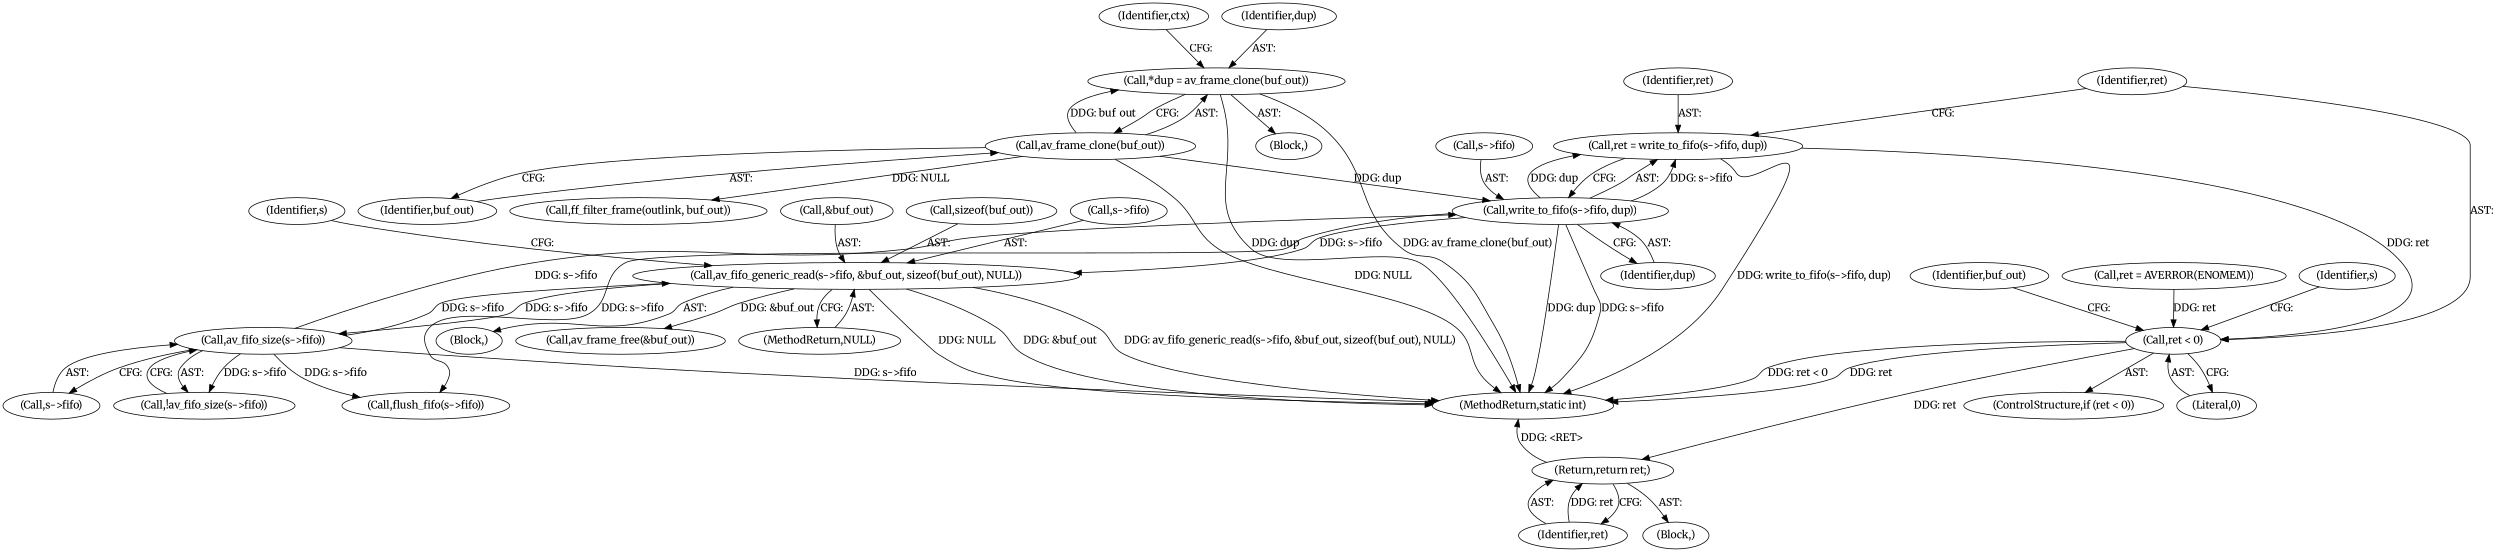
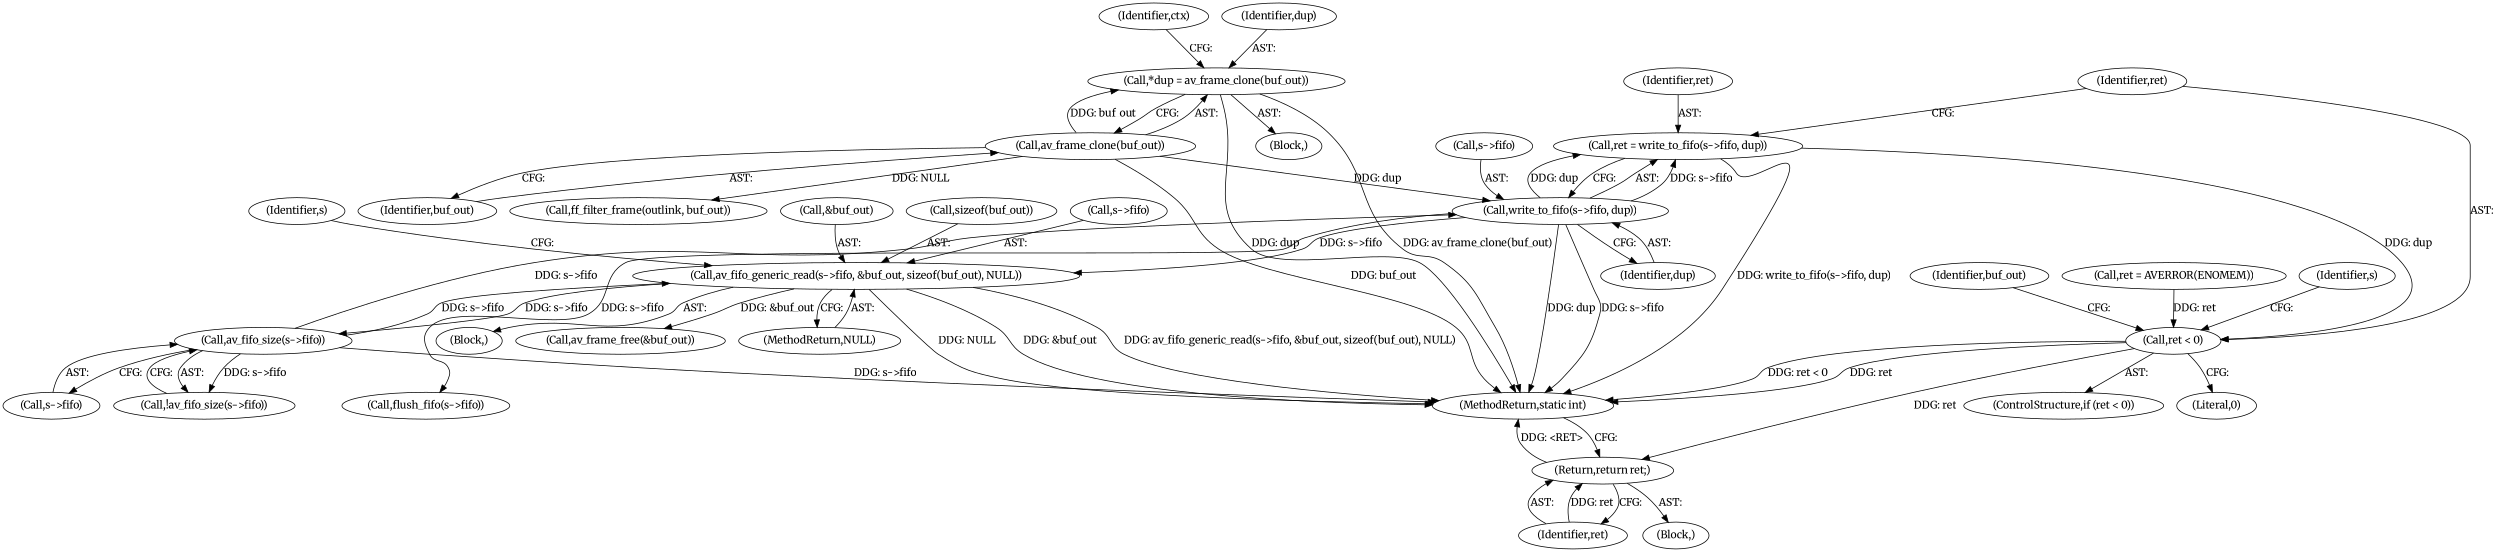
(2408, 244) -> (2408, 244)
(1384, 276) -> (1384, 276)
(310, 381) -> none
(2173, 382) -> none
none -> (1584, 430)
